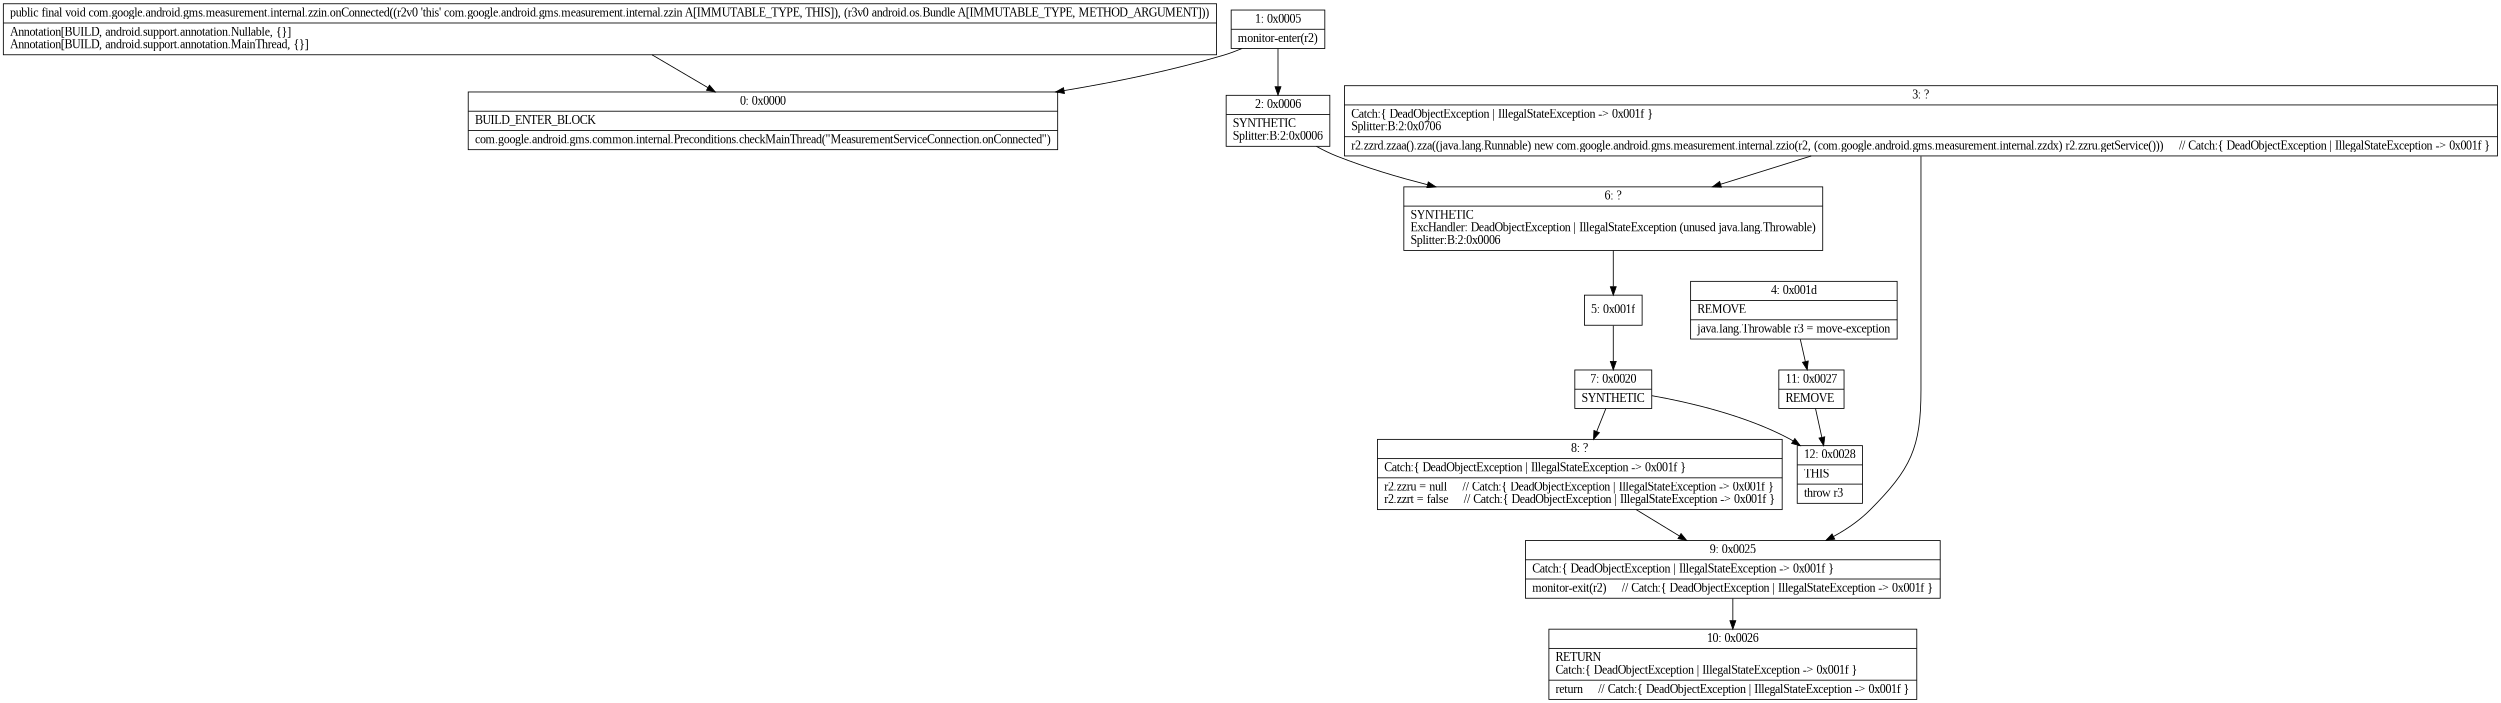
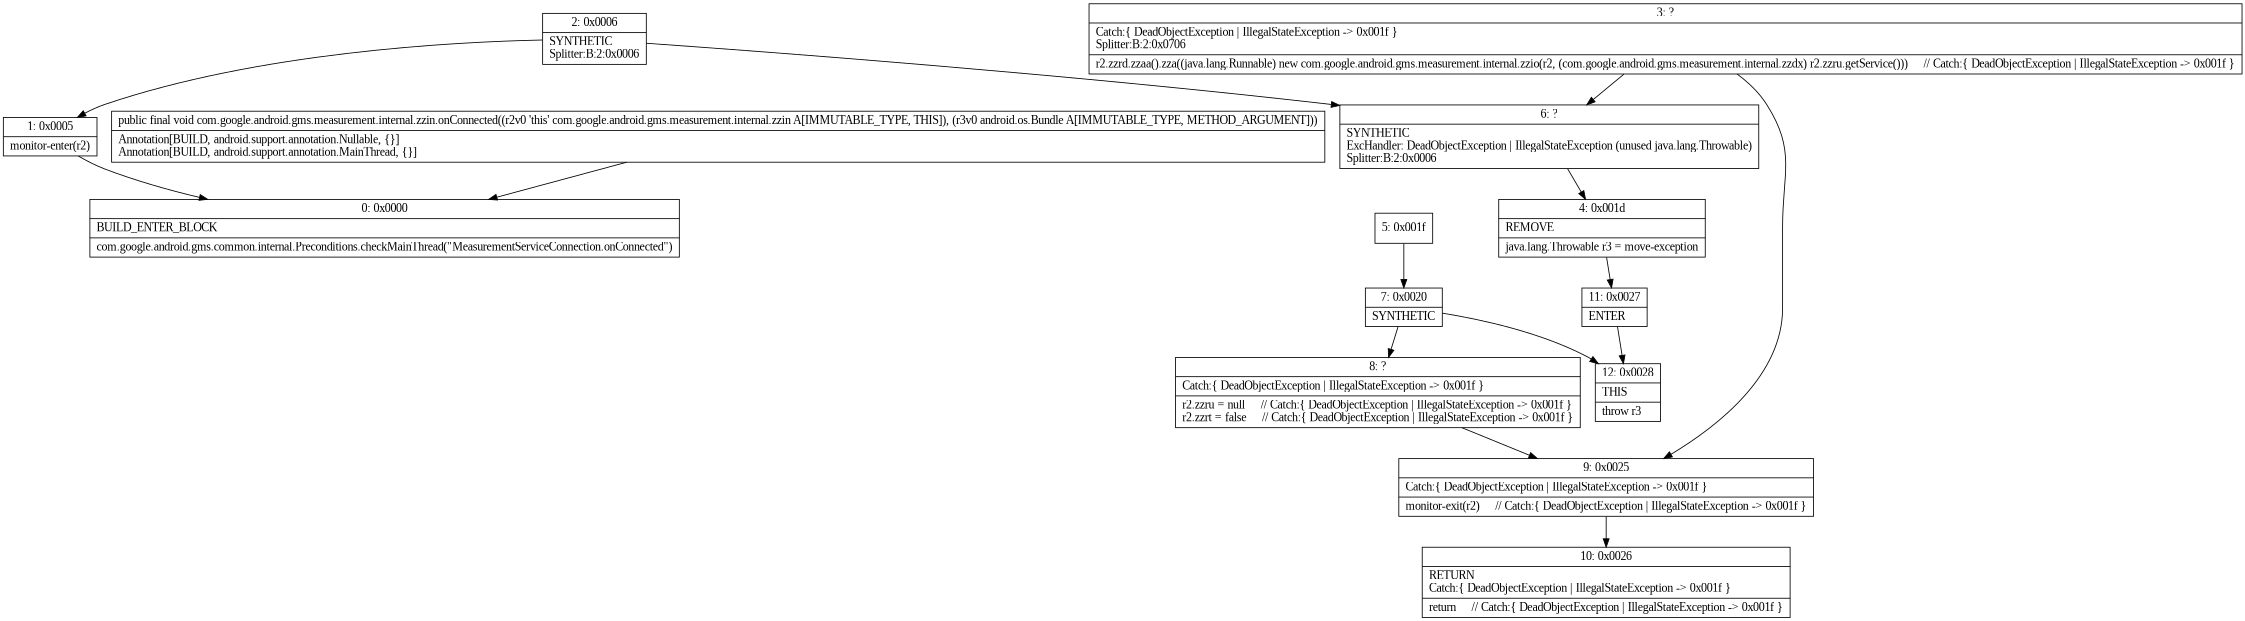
(1278, 67) -> (310, 58)
(1613, 269) -> (1574, 180)
(1810, 398) -> (1607, 316)
